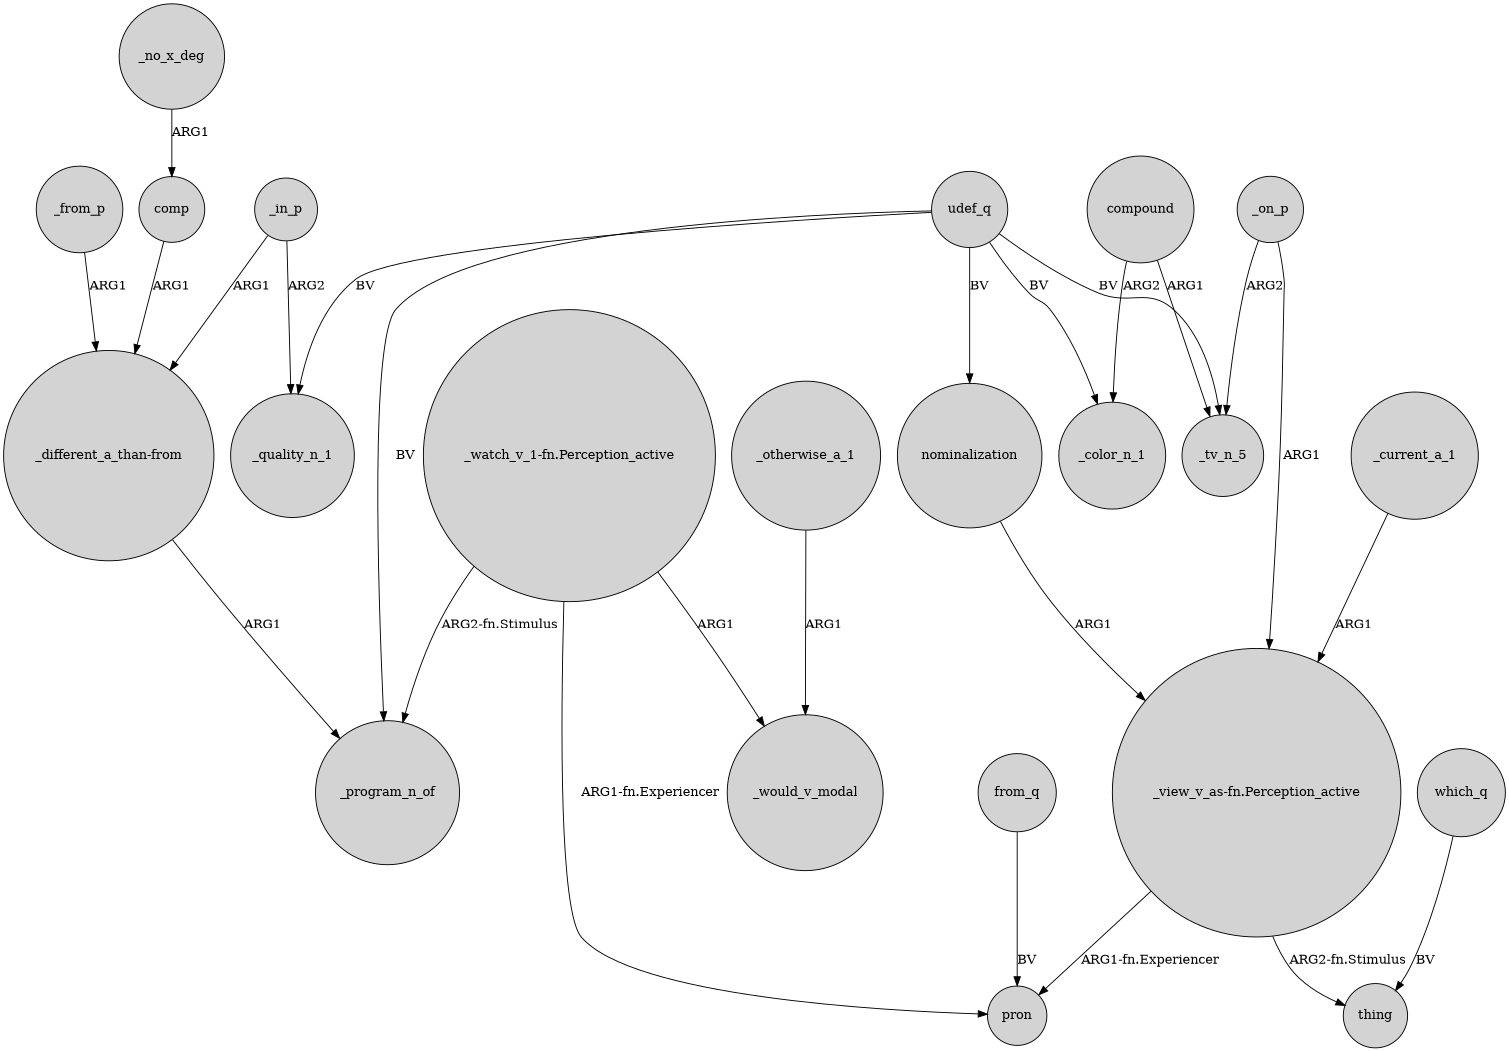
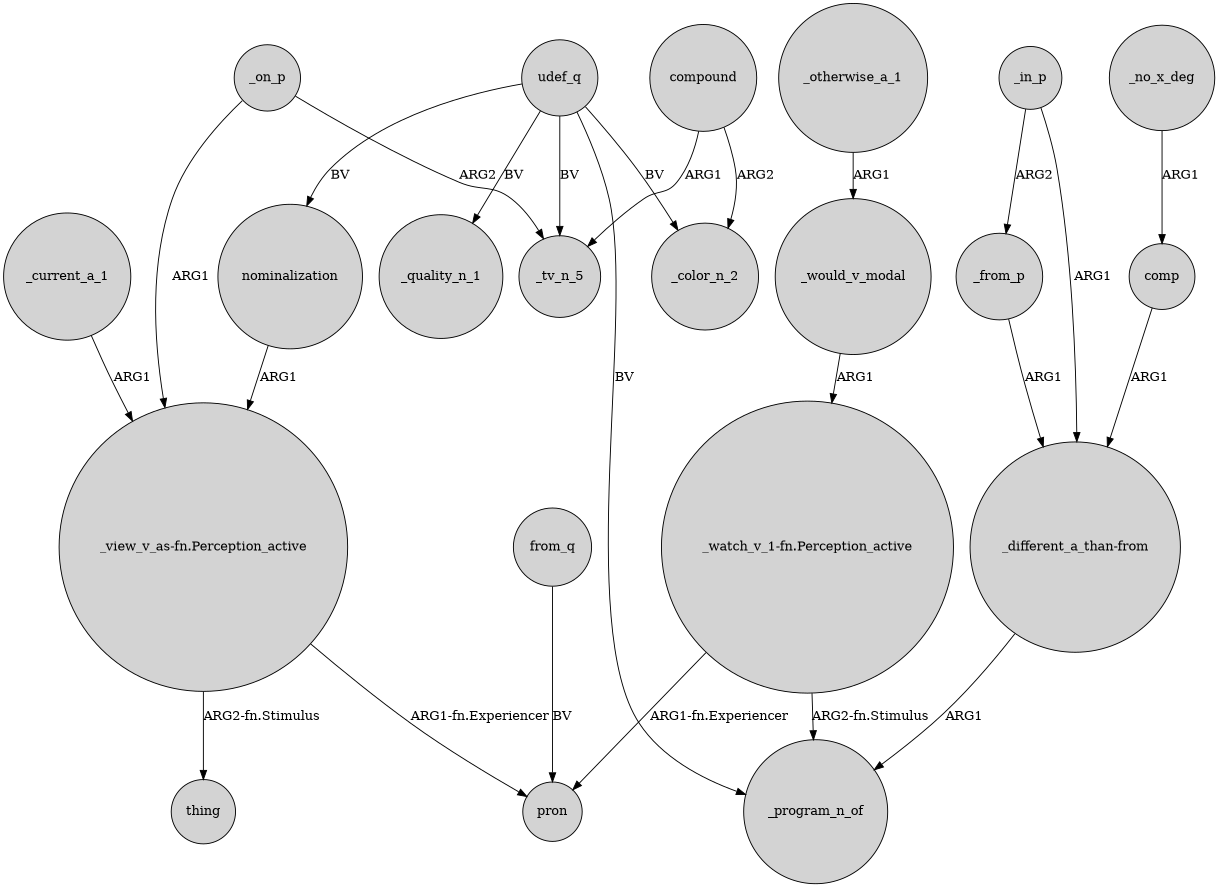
(289, 313) -> (1017, 167)
(1112, 456) -> (705, 277)
(710, 644) -> (837, 374)
(1461, 793) -> none
